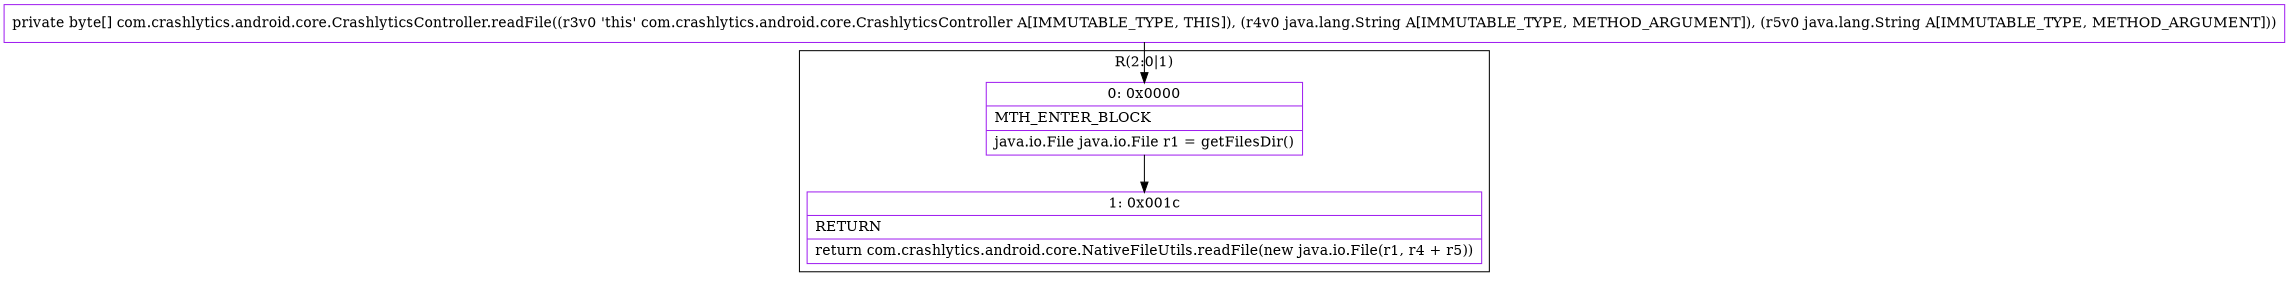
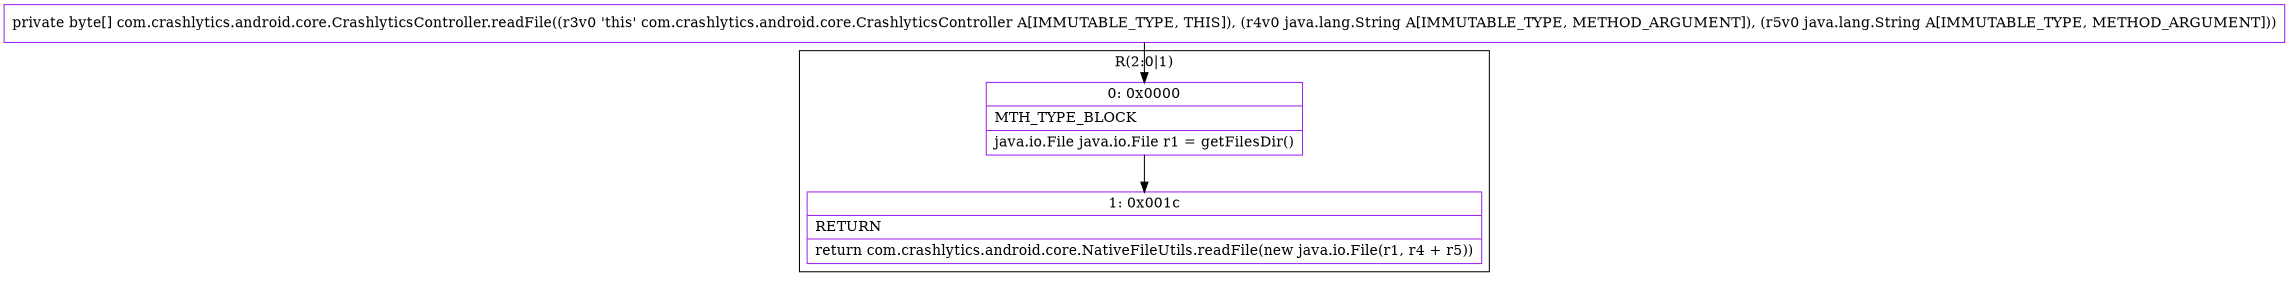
(1073, 118) -> (1066, 118)
